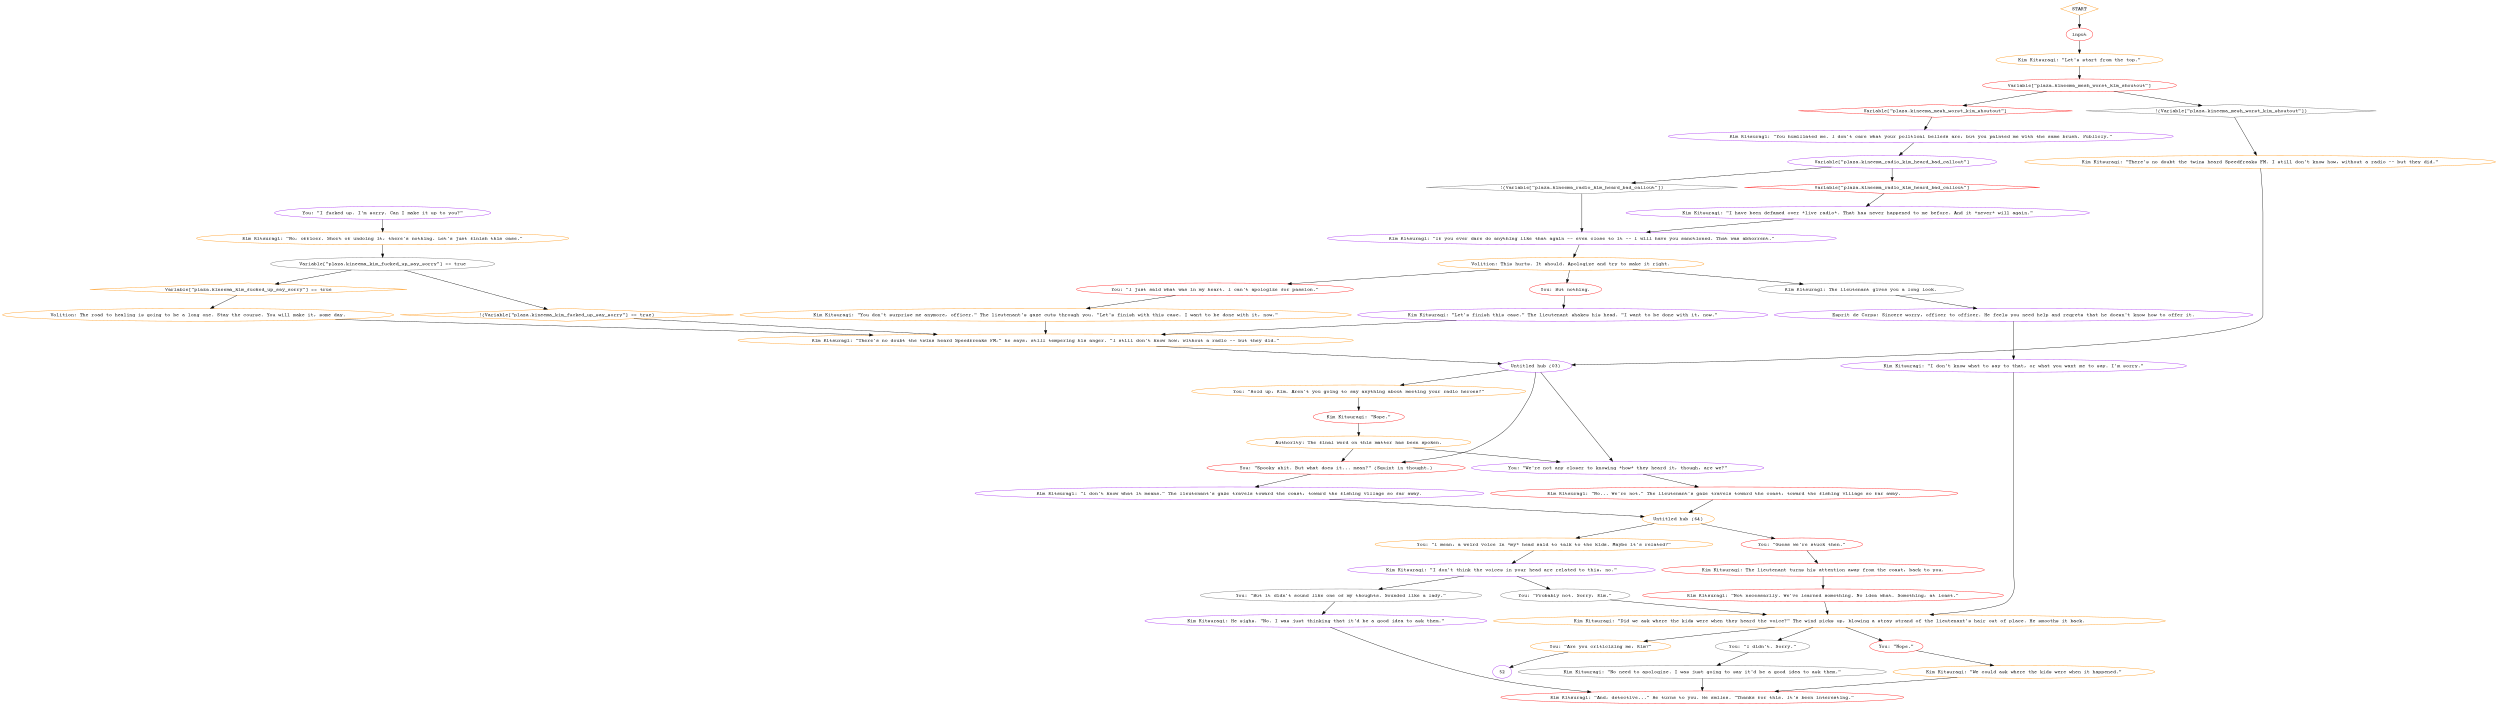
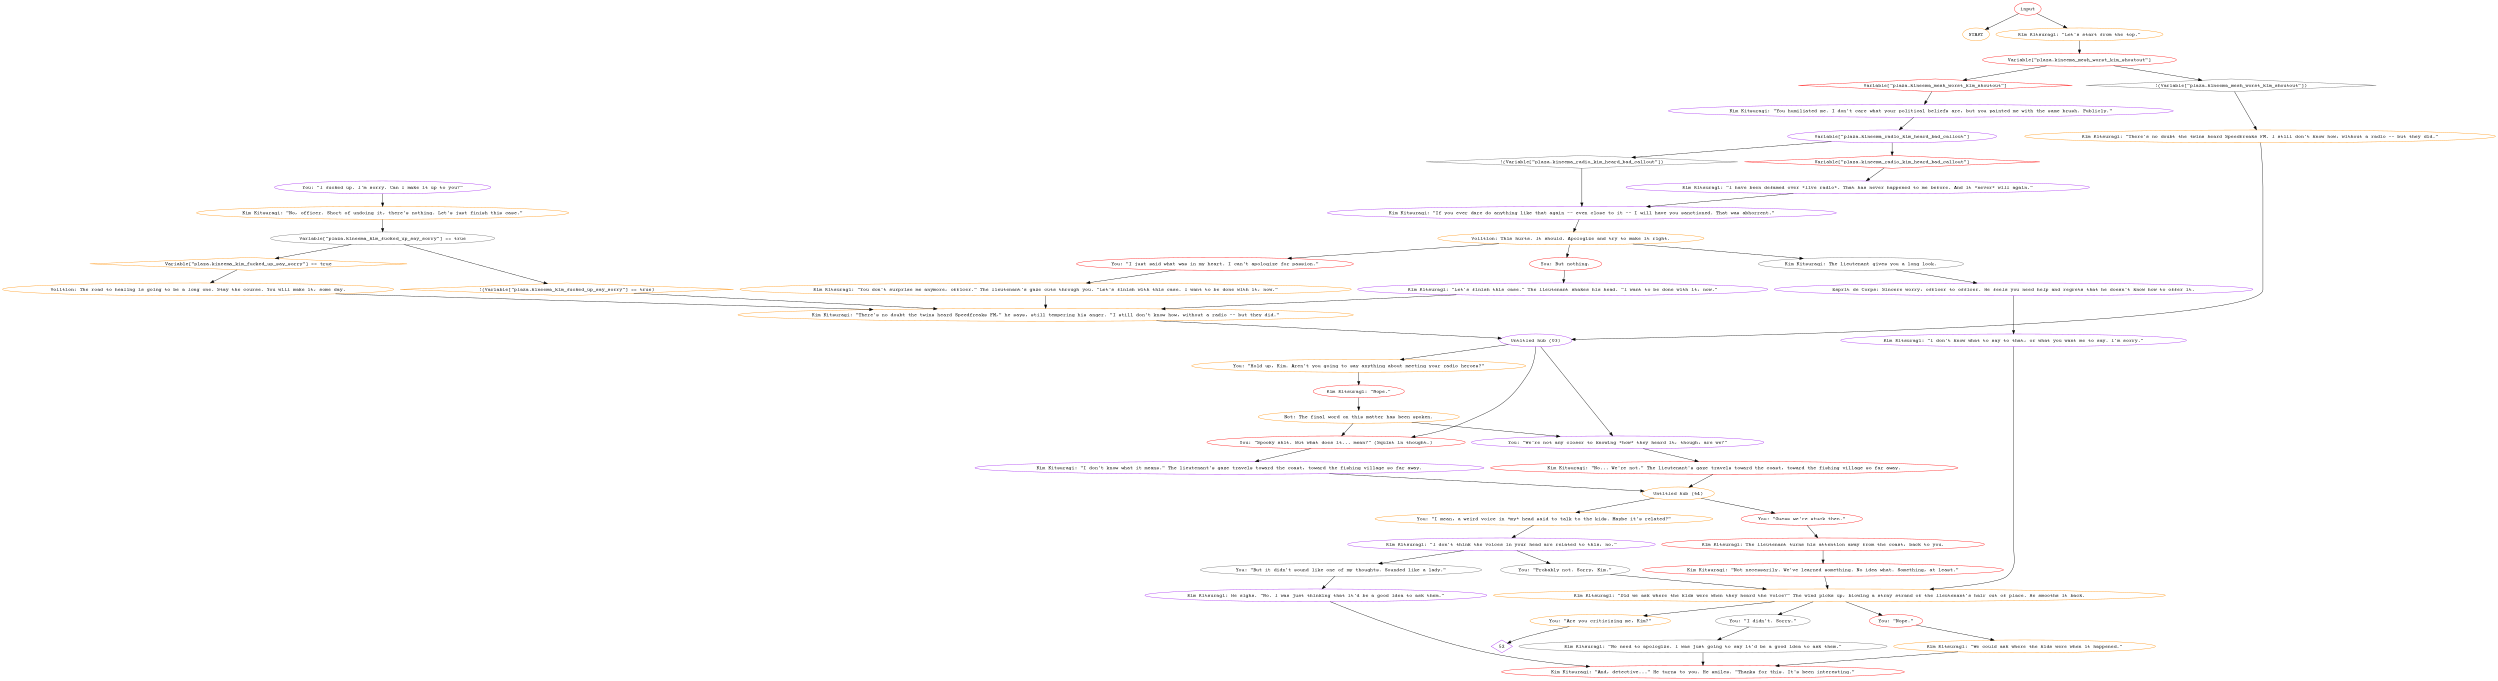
(2079, 9) -> (1976, 34)
(2079, 20) -> (2004, 21)
(1359, 442) -> (1359, 417)
(1502, 672) -> (1502, 646)
